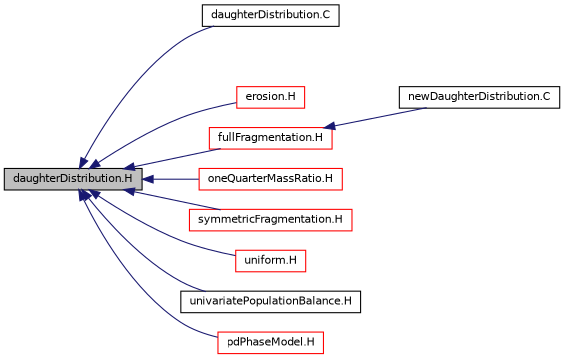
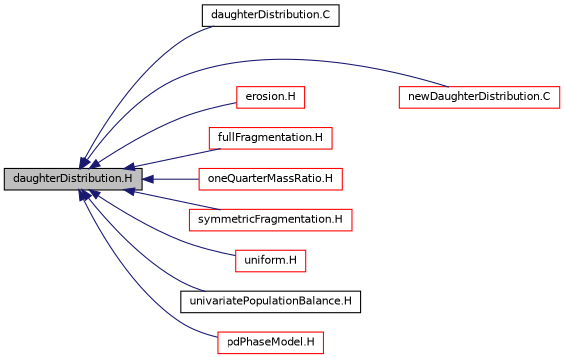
(480, 97) -> (480, 97)
(381, 117) -> (252, 61)
